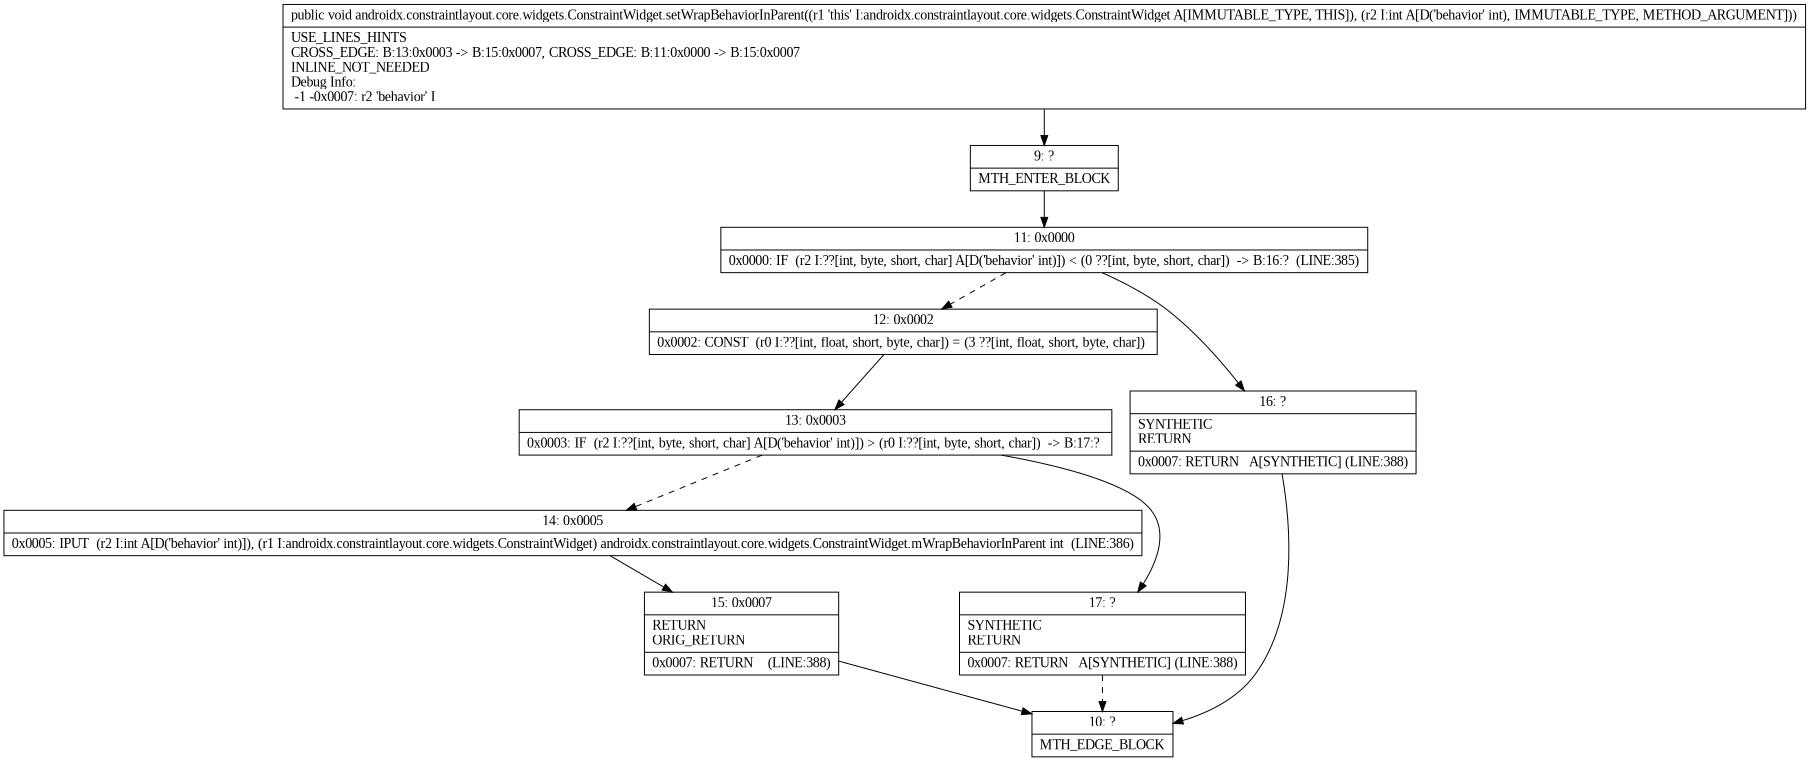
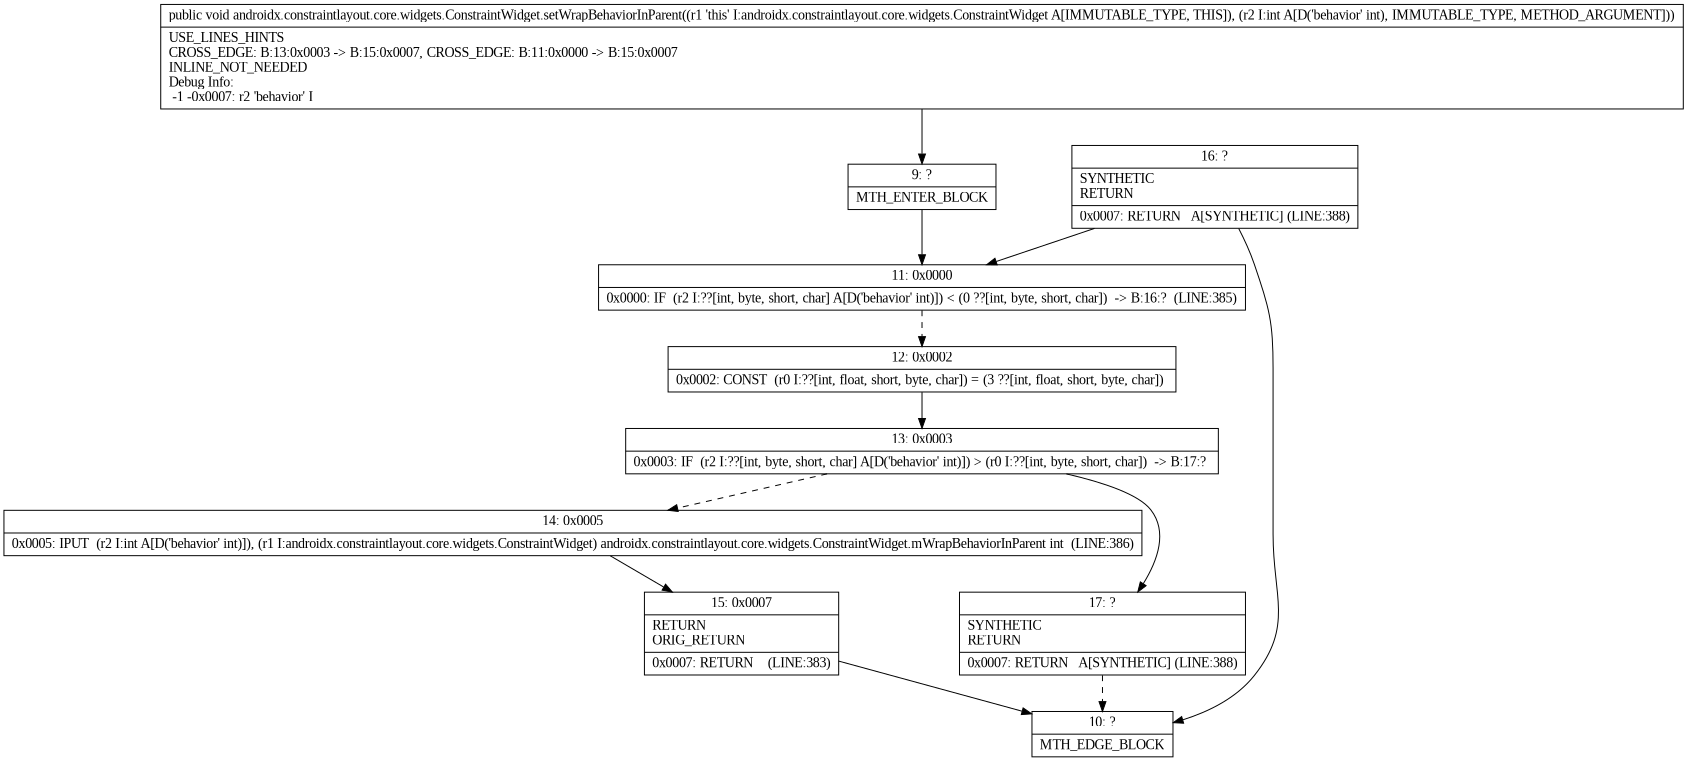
(1178, 319) -> (1045, 245)
(742, 663) -> (742, 663)
